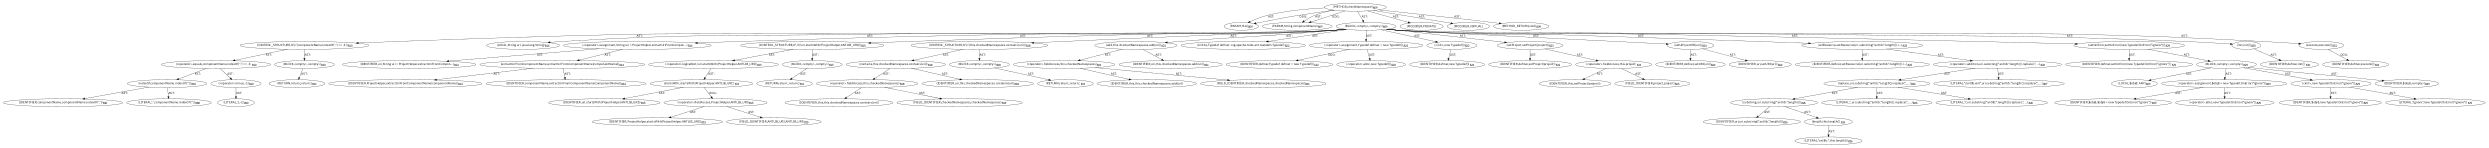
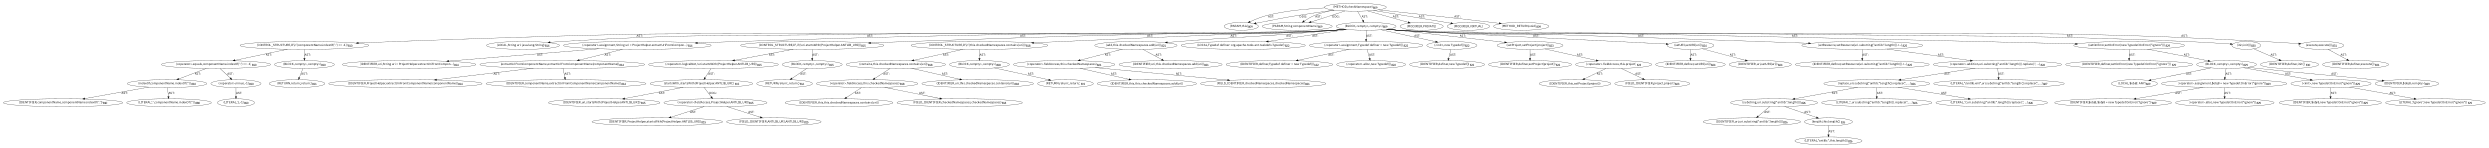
(1332, 55) -> (1332, 55)
(2345, 55) -> (2344, 55)
